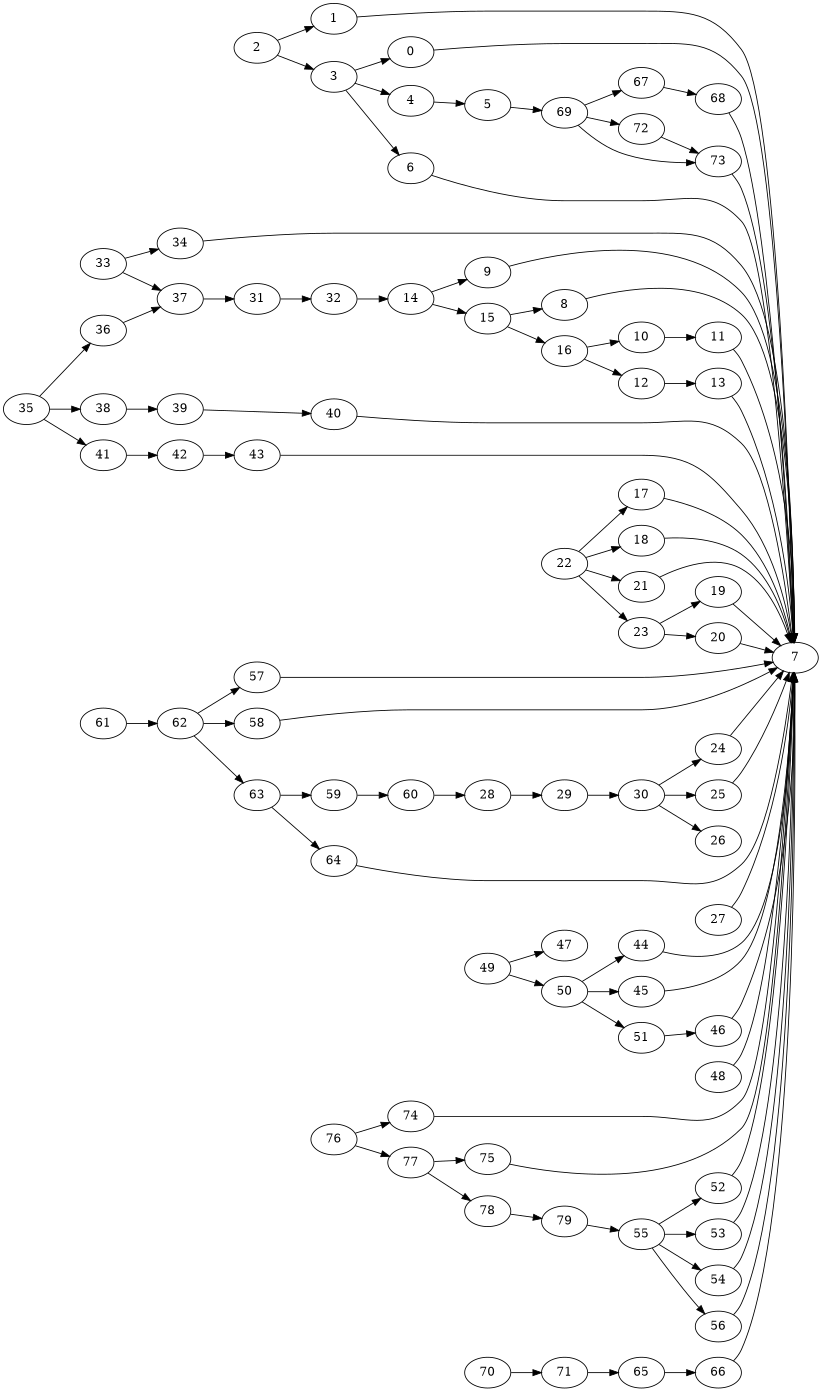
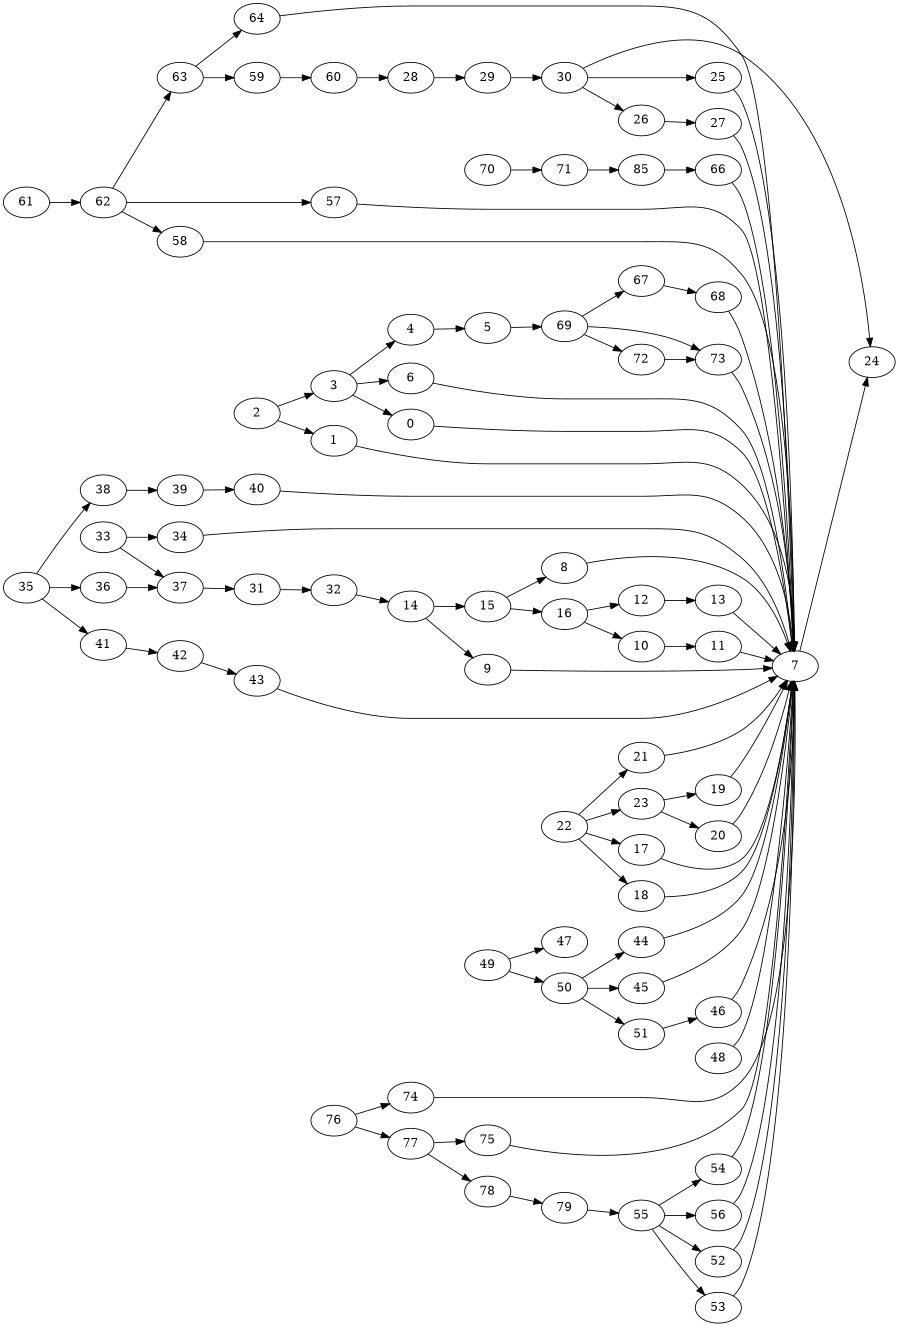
none -> (676, 122)
(754, 707) -> (833, 518)
(641, 1373) -> (641, 170)
